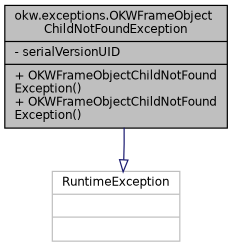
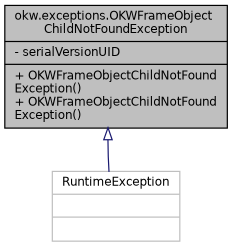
(124, 144) -> (108, 156)
